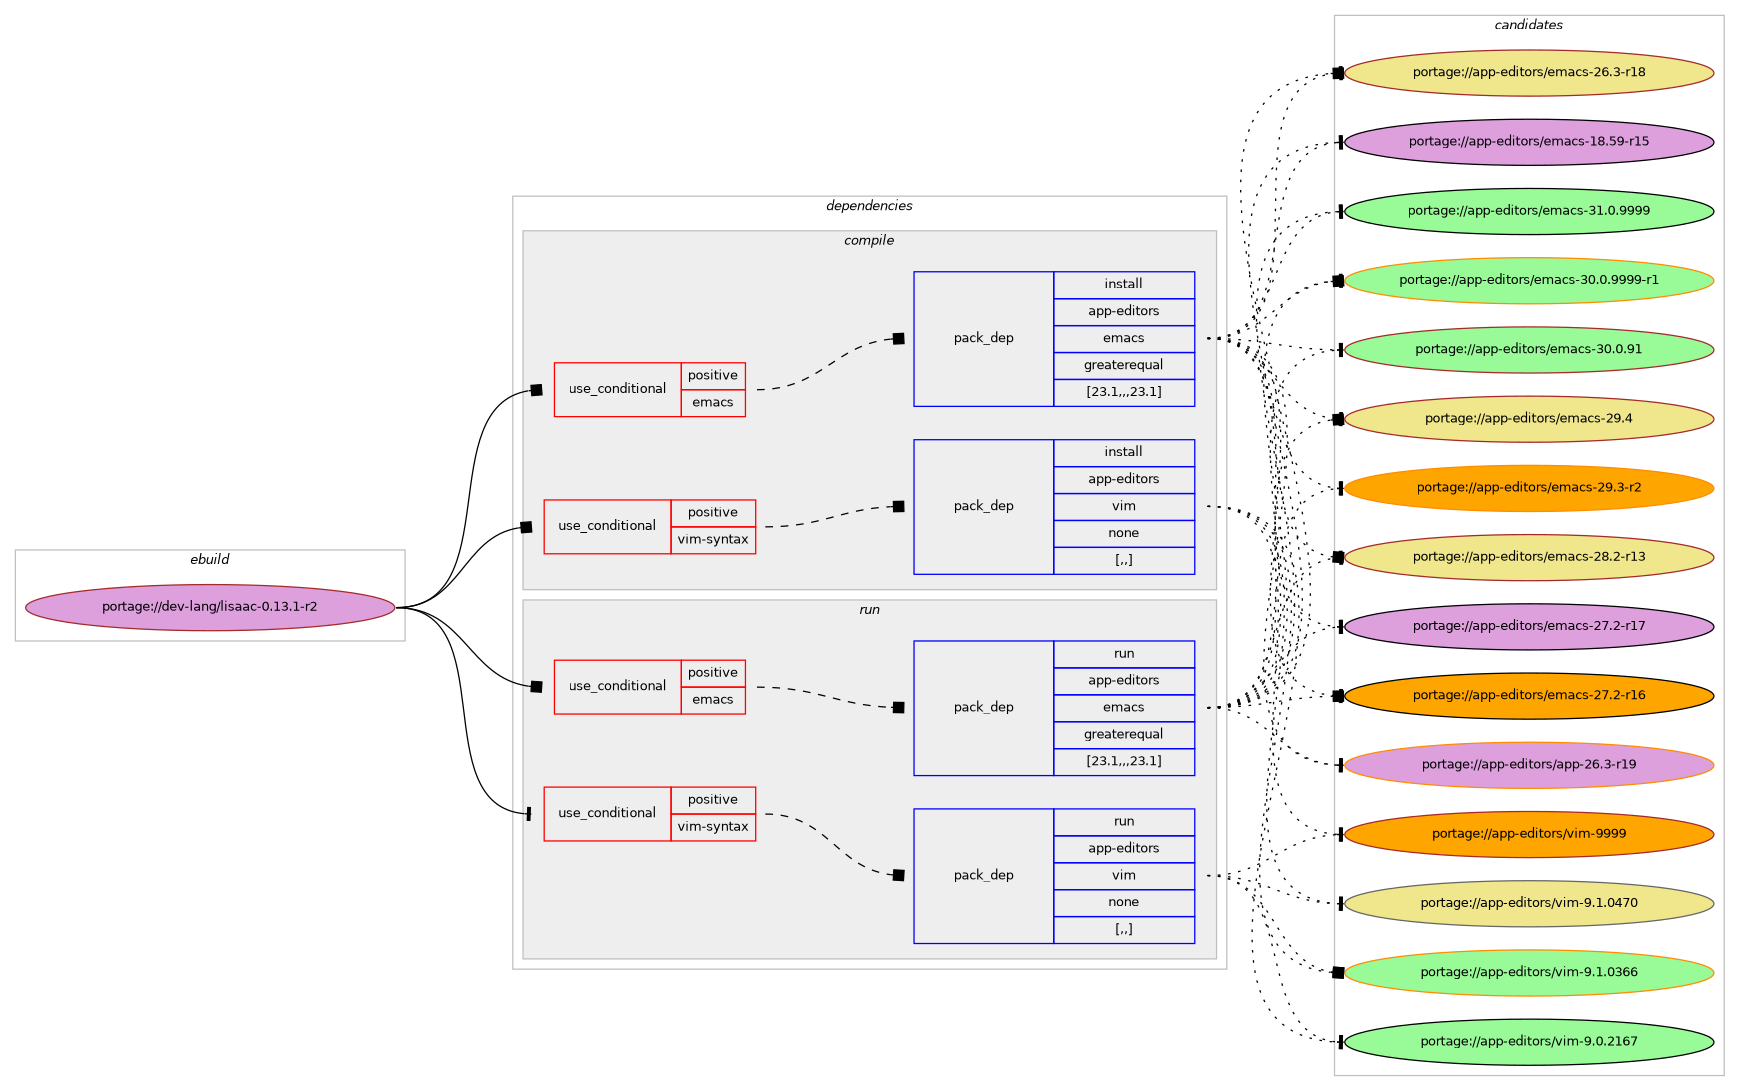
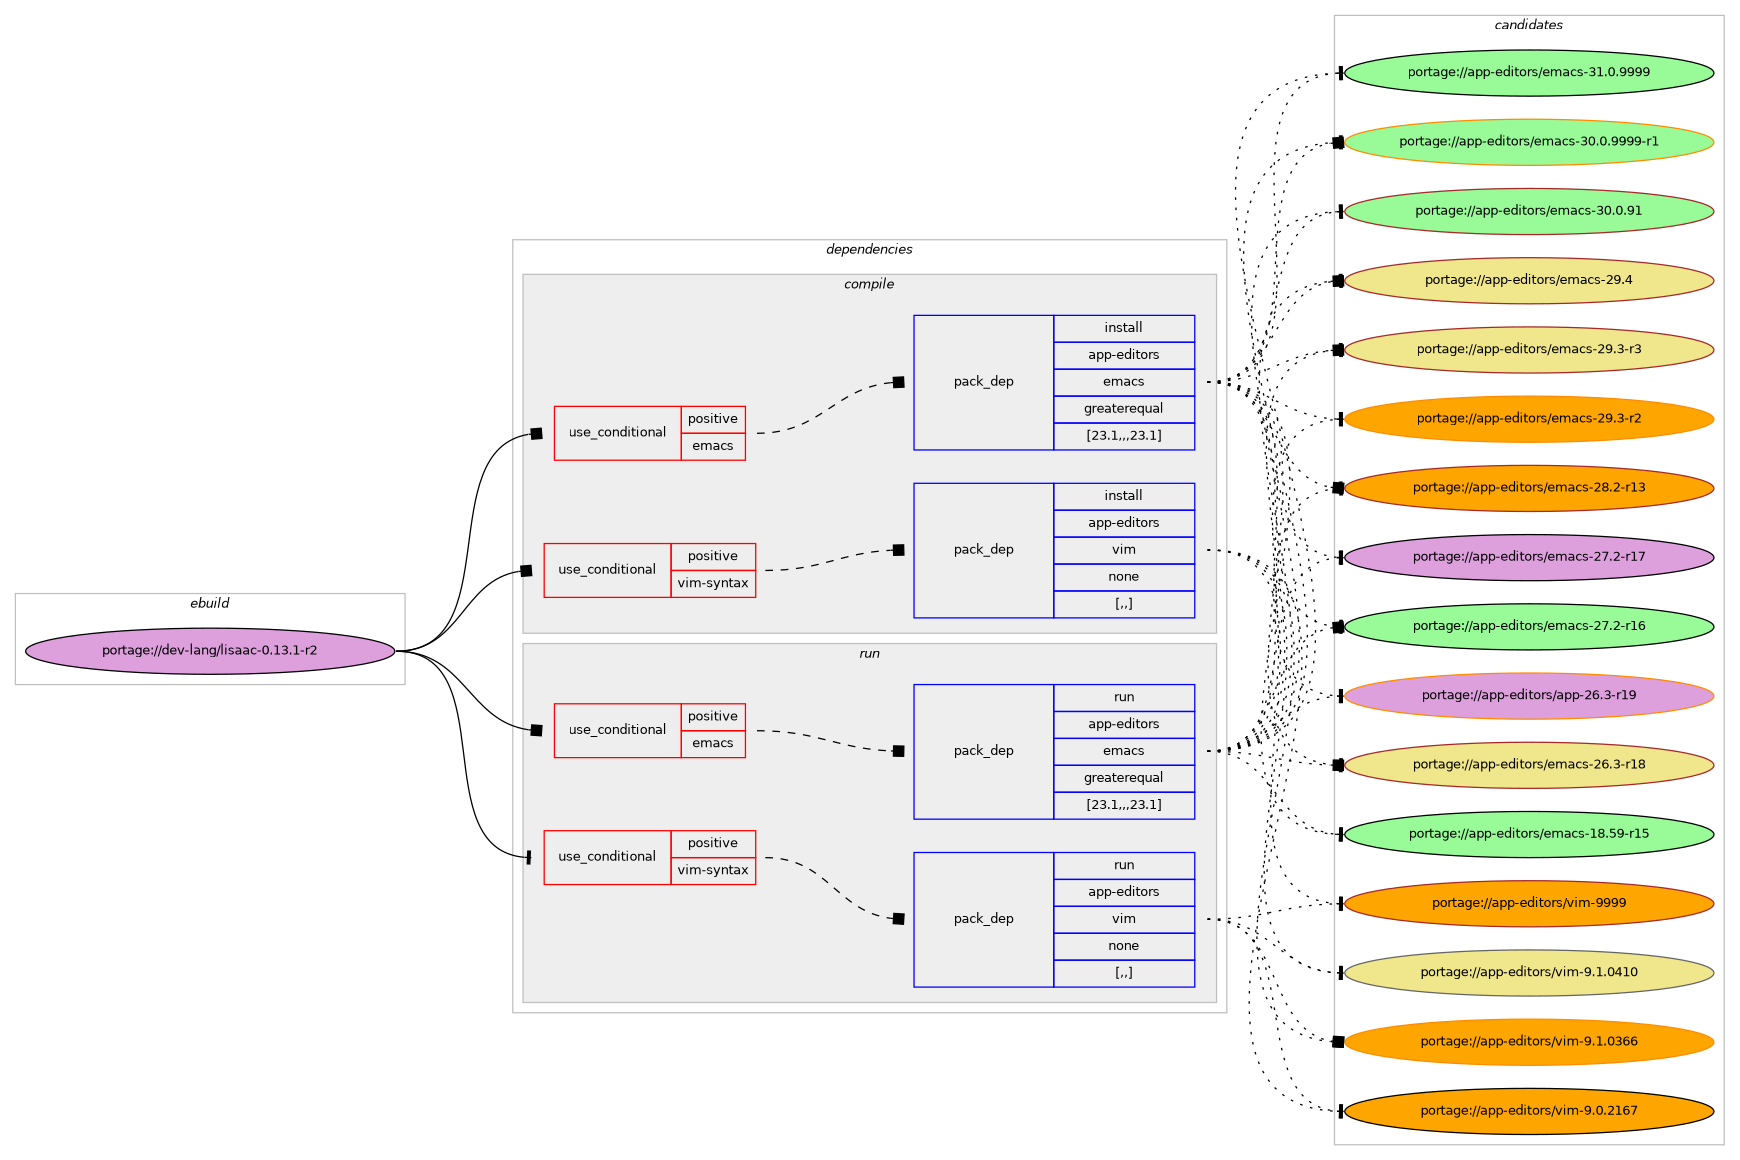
(1529, 142) -> (1529, 835)
none -> (1529, 350)
(1529, 558) -> (1529, 488)
(210, 608) -> (210, 651)
(1529, 696) -> (1529, 627)
(1529, 904) -> (1529, 973)
(1529, 973) -> (1529, 1042)
(1529, 1042) -> (1529, 1111)
